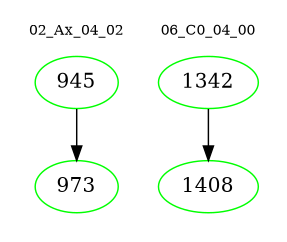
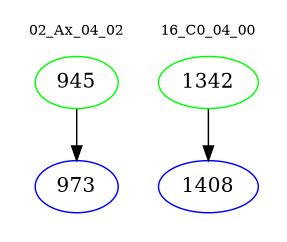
(208, 31) -> (208, 31)
(77, 187) -> (77, 187)
(208, 187) -> (208, 187)
